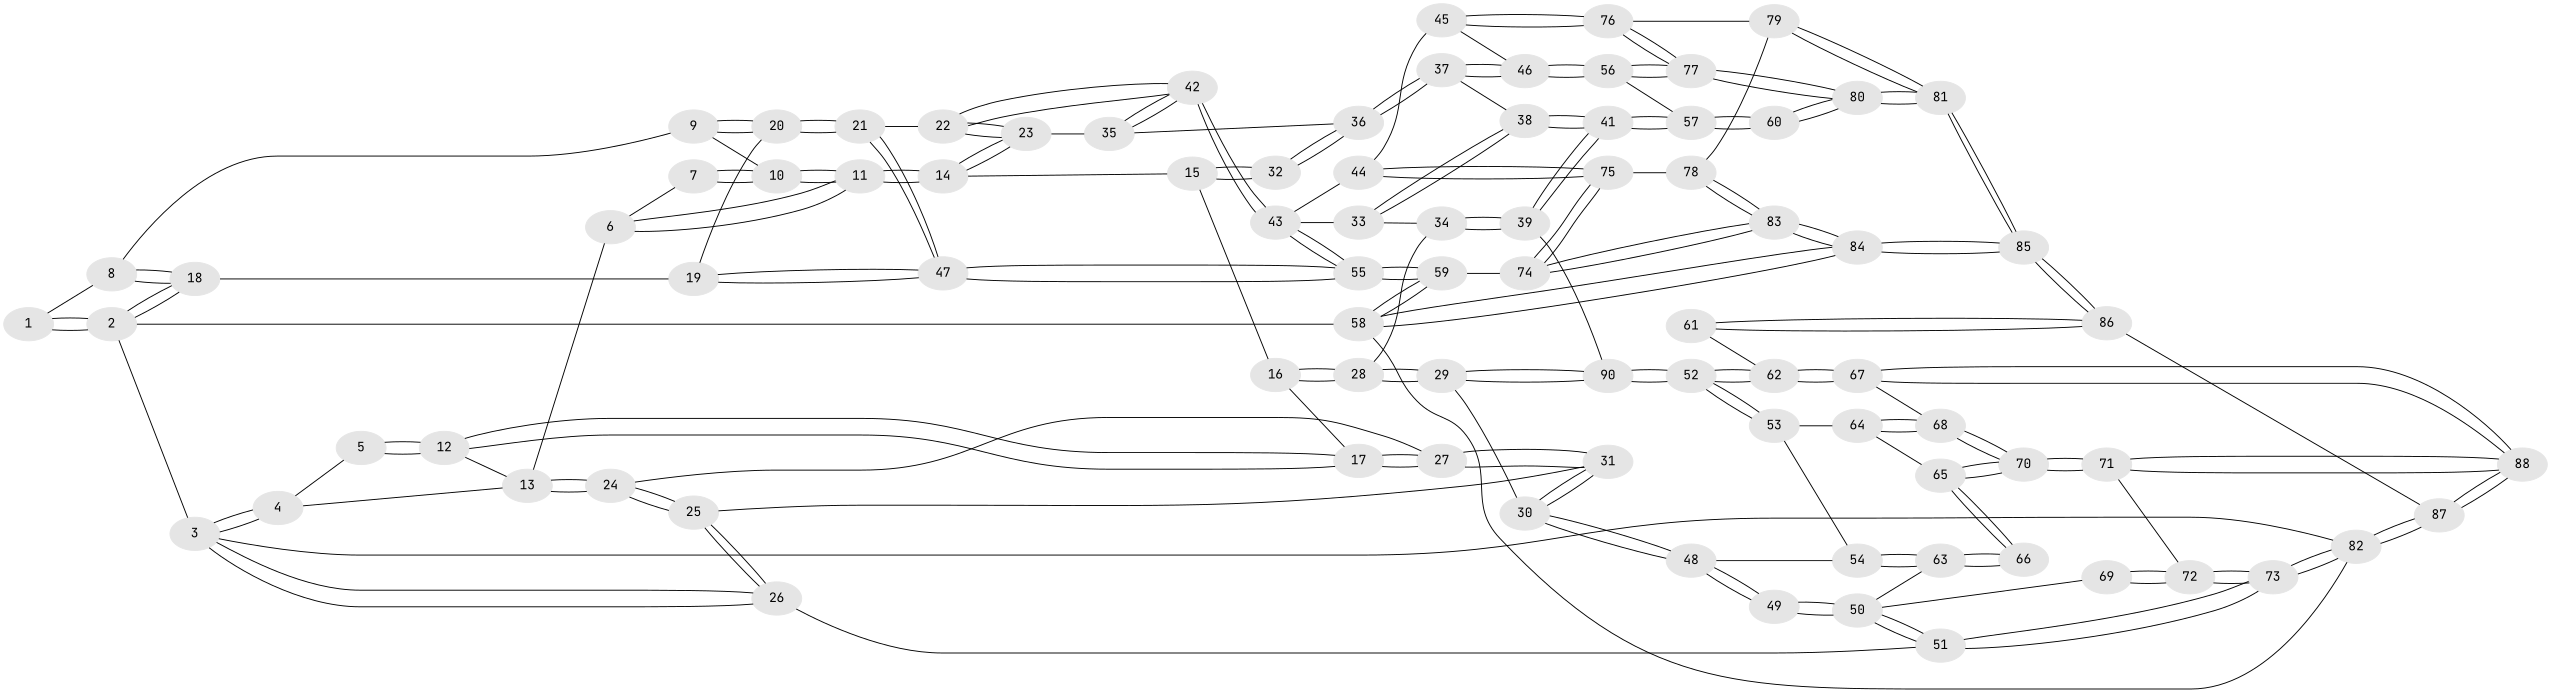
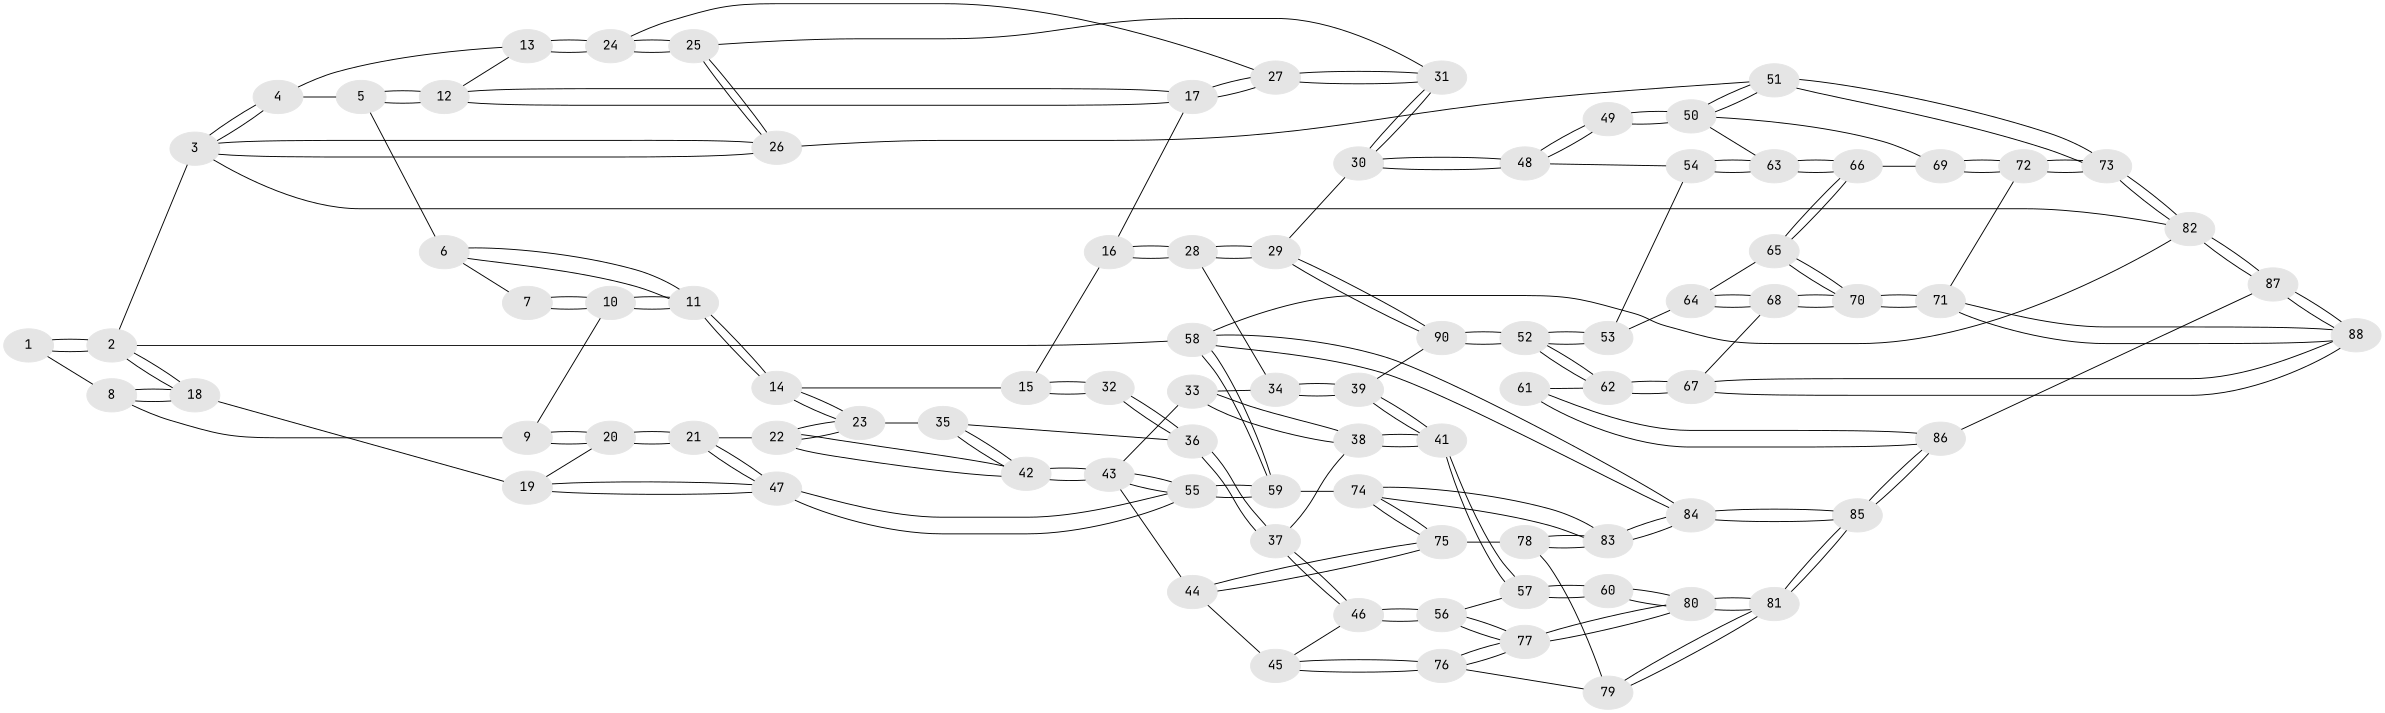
none -> (1899, 166)
(569, 357) -> (403, 175)
